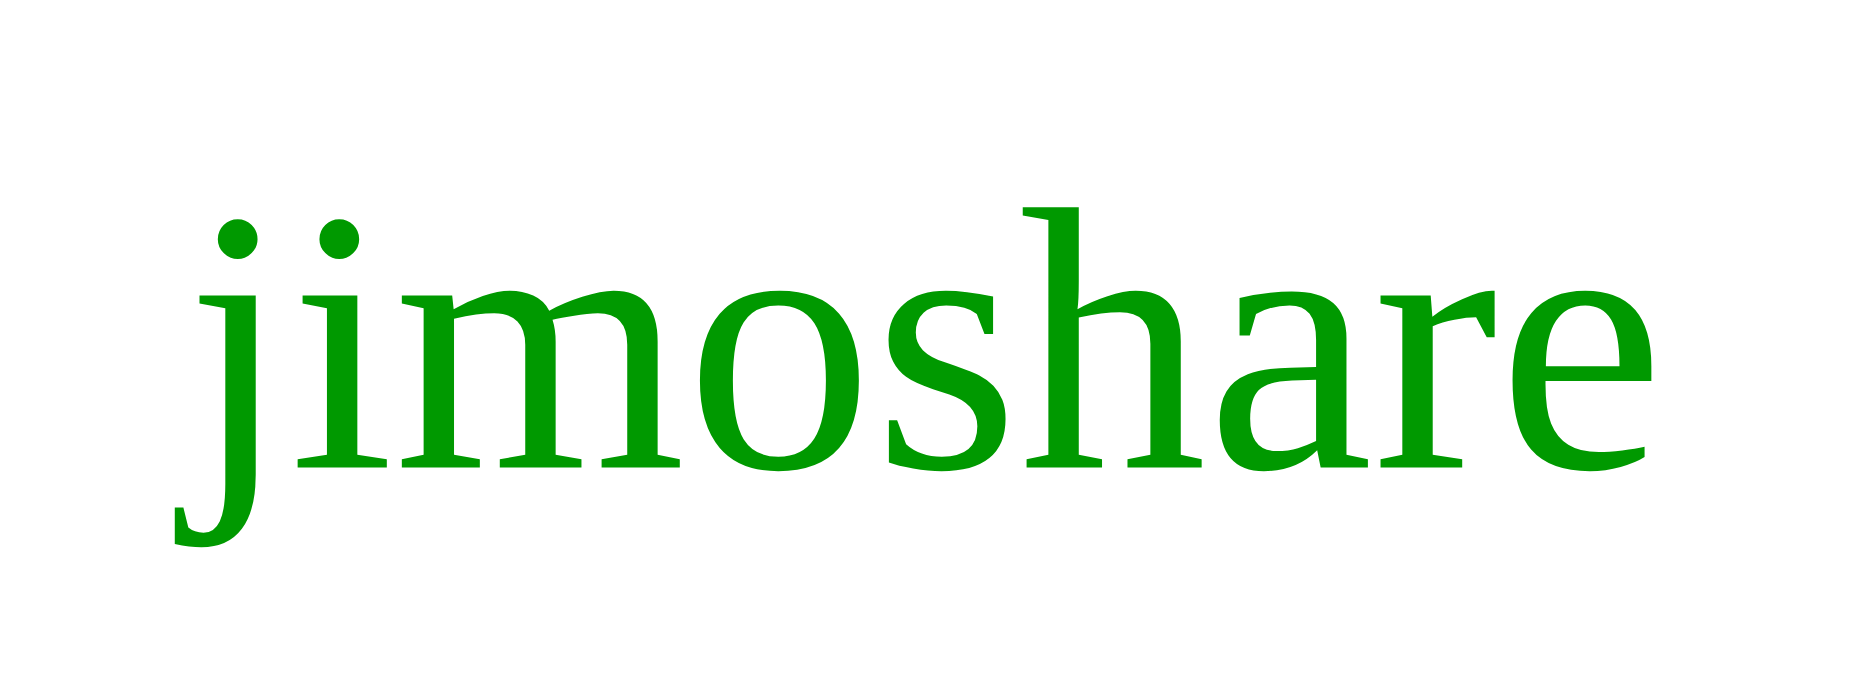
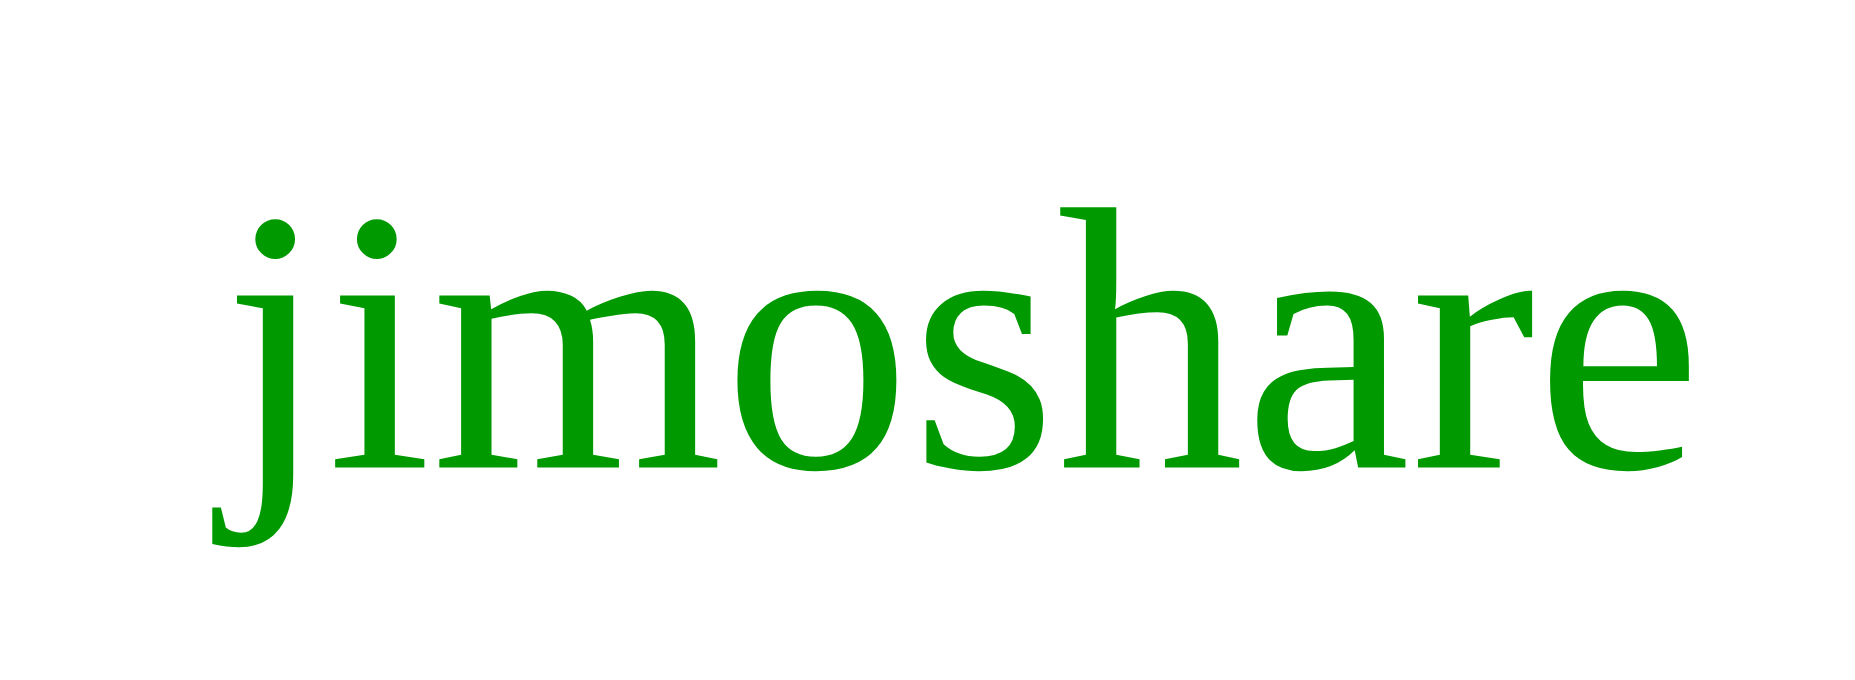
(926, 339) -> (964, 339)
